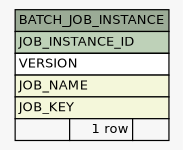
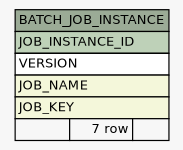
(110, 129) -> (110, 129)
